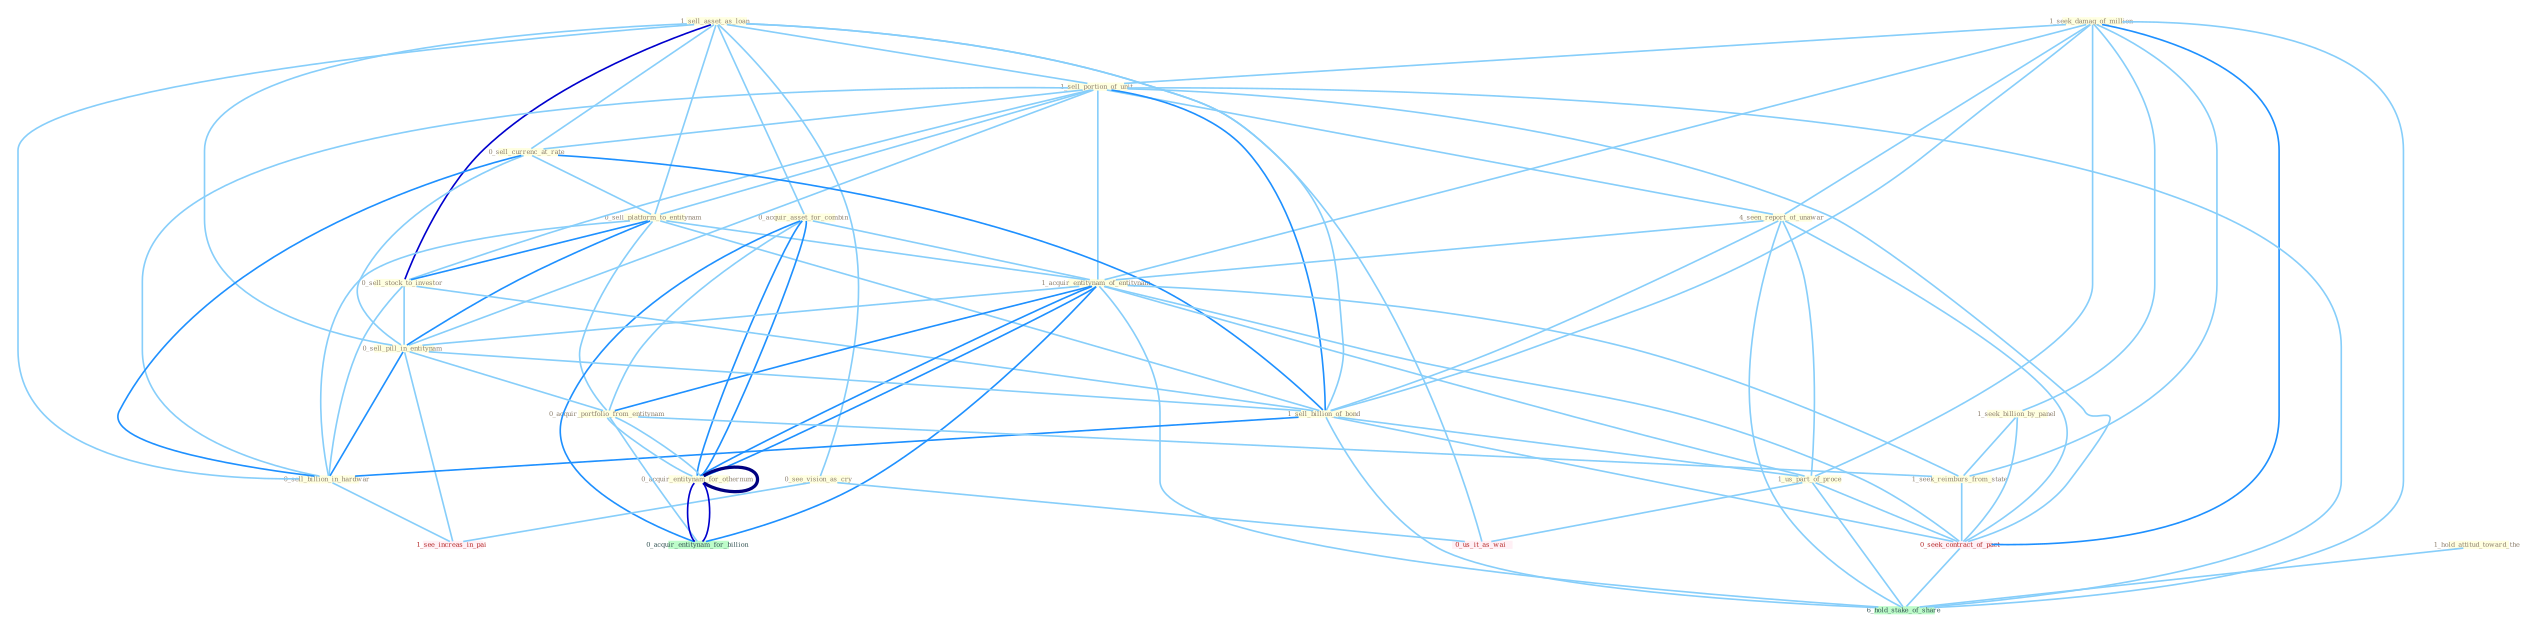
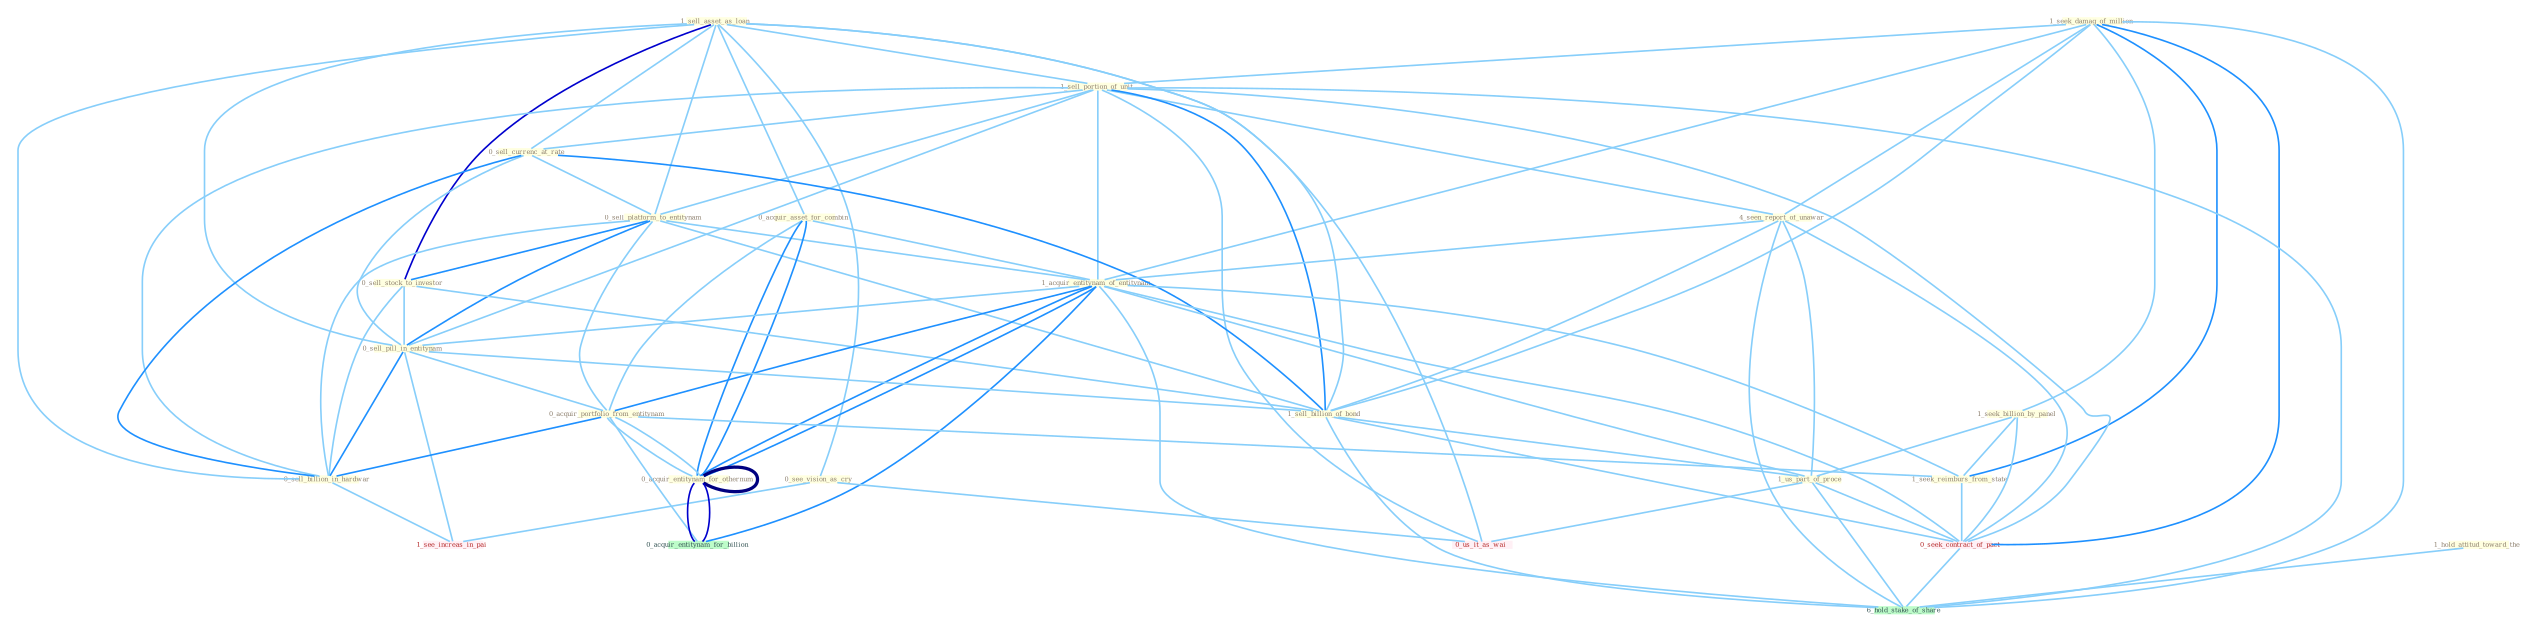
(713, 185) -> (1233, 350)
(2215, 293) -> (2215, 293)
(2073, 322) -> (1919, 445)
(608, 345) -> none
(850, 445) -> (469, 447)
